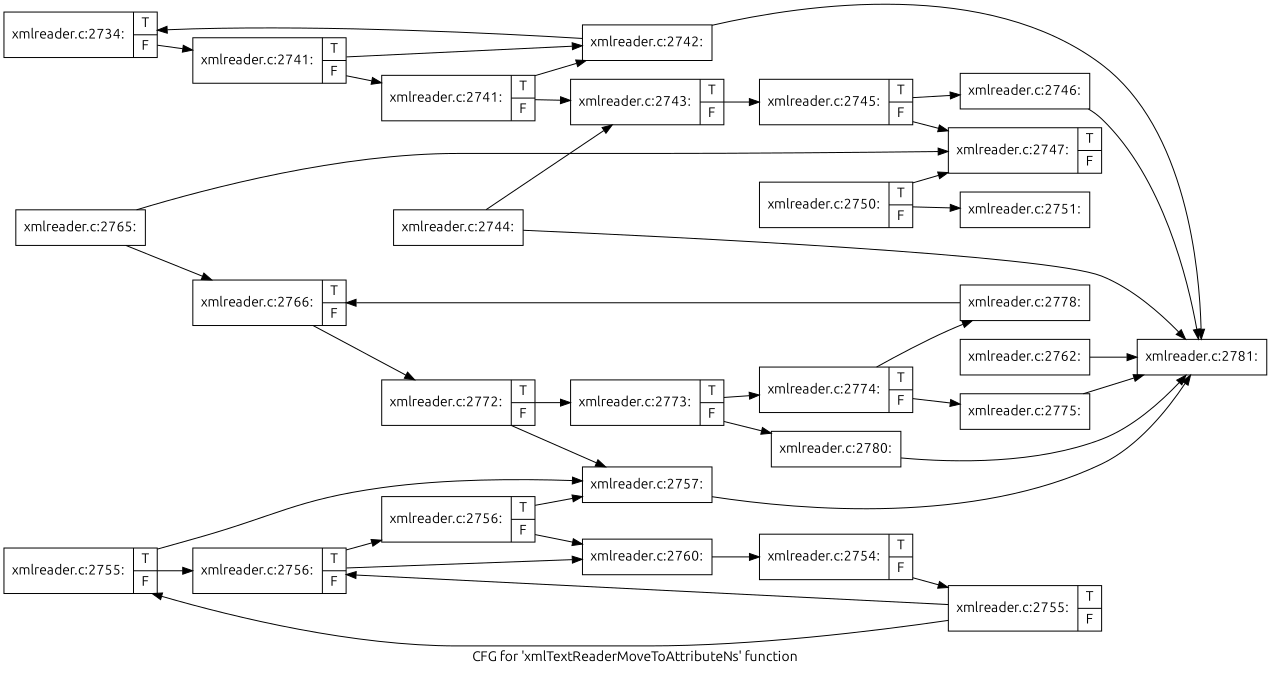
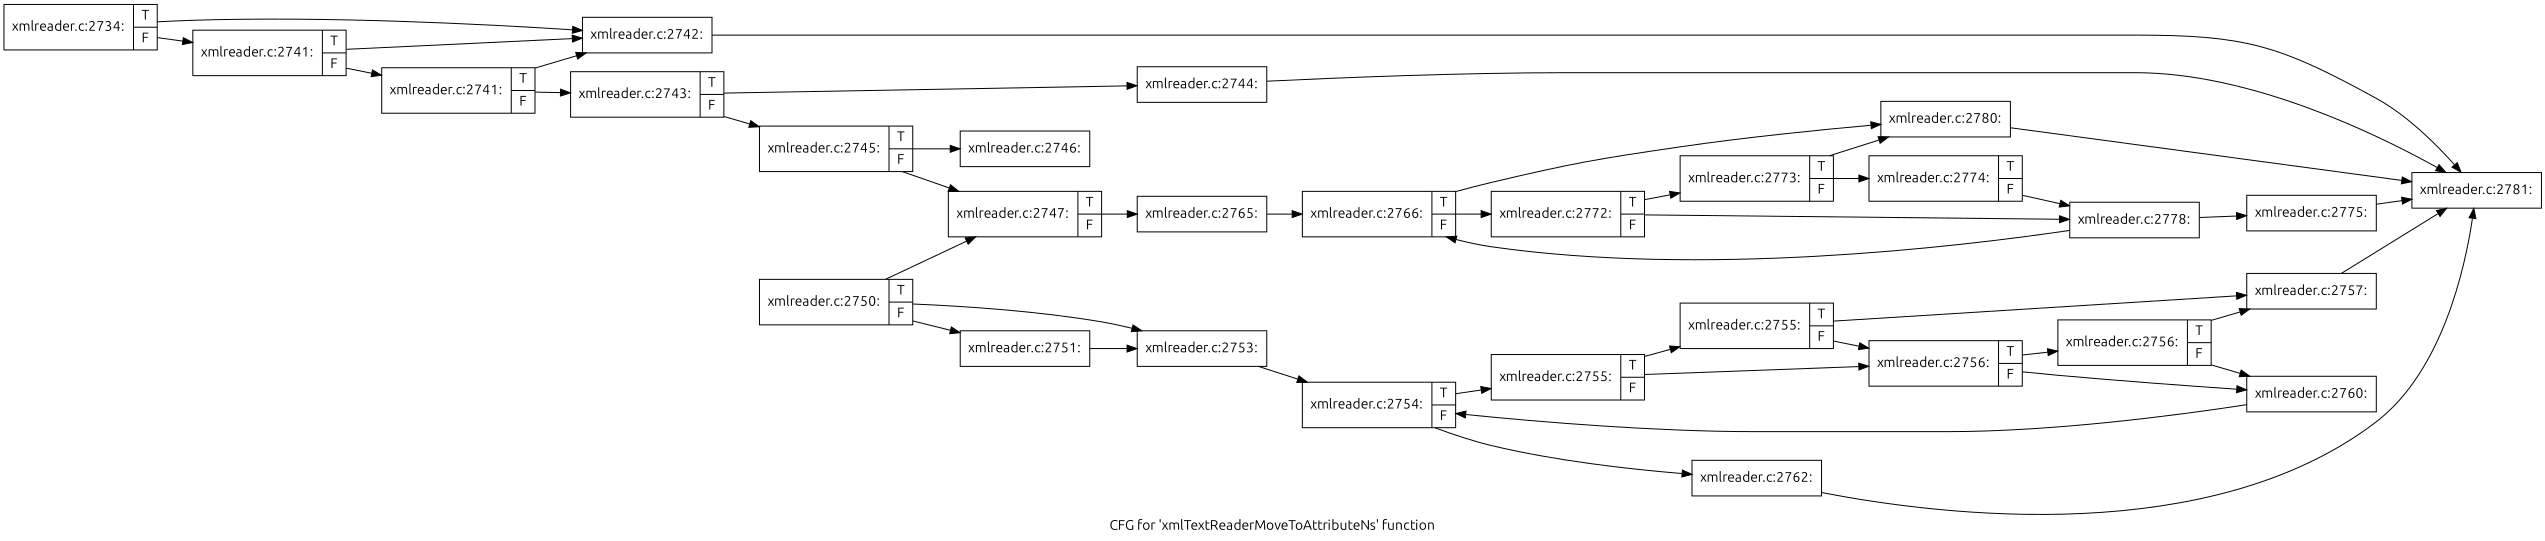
(375, 29) -> (365, 20)
none -> (1662, 150)
(534, 153) -> (1114, 214)
(545, 170) -> (925, 89)
(1161, 209) -> none
none -> (1202, 349)
(931, 401) -> (2218, 217)
(554, 444) -> (1852, 217)
none -> (1557, 458)
